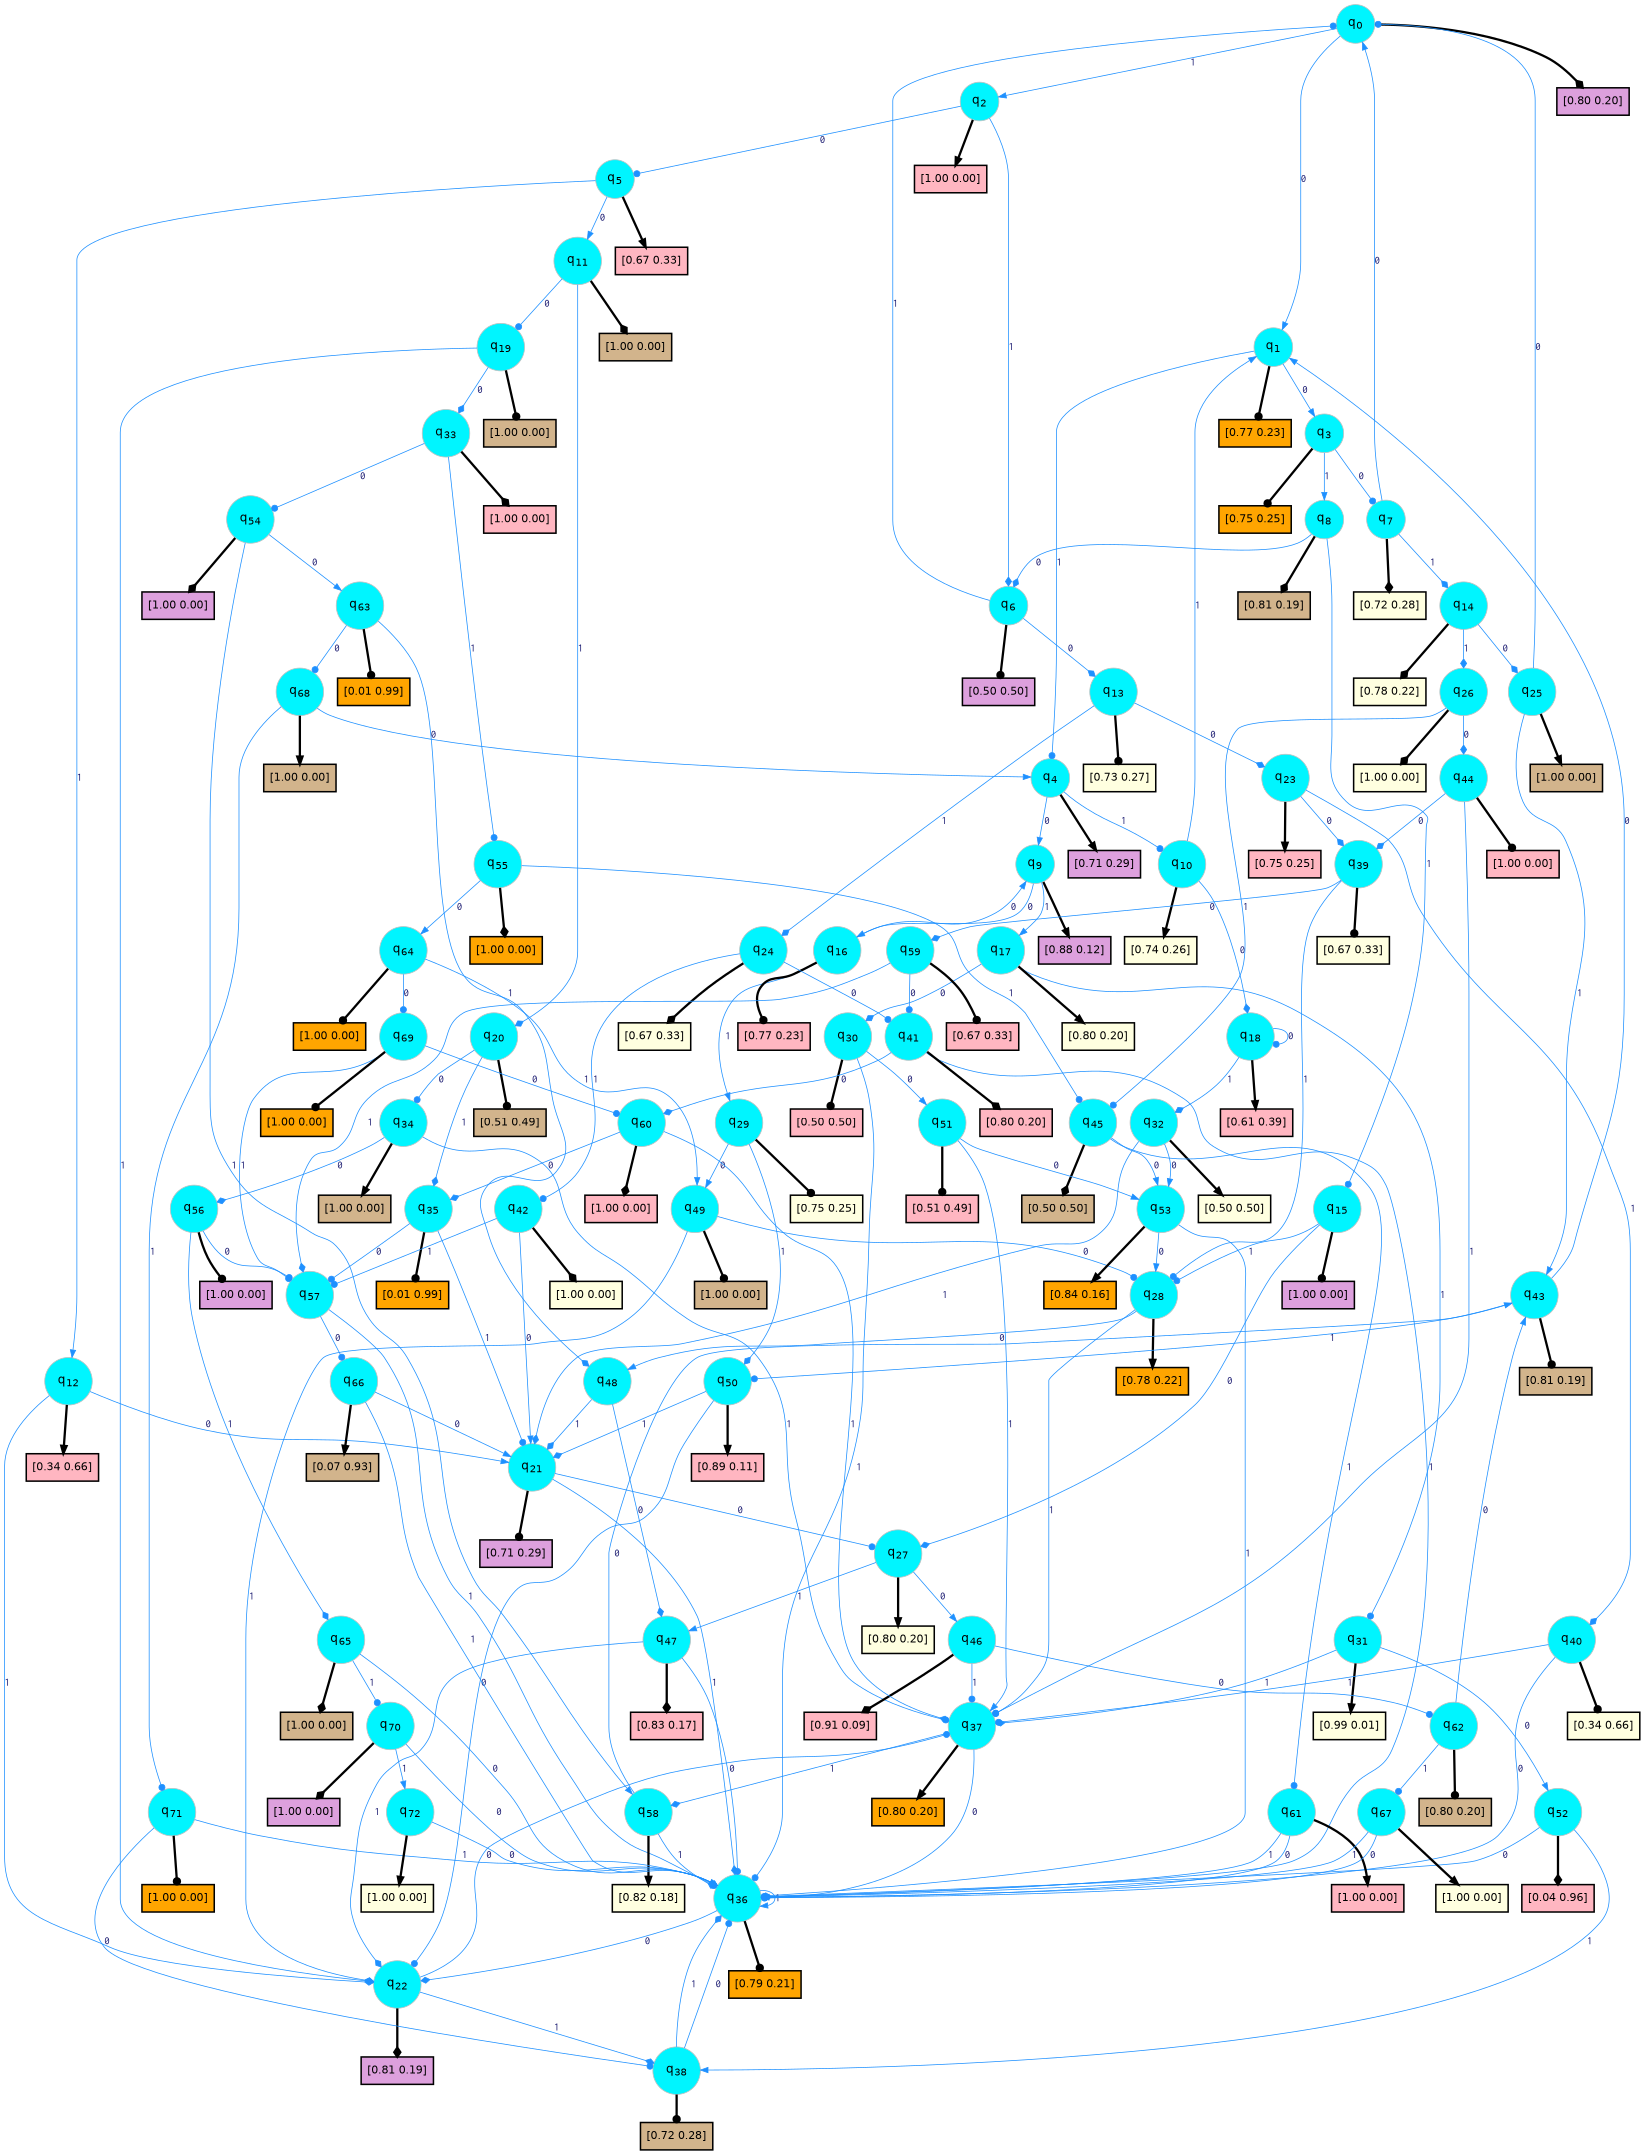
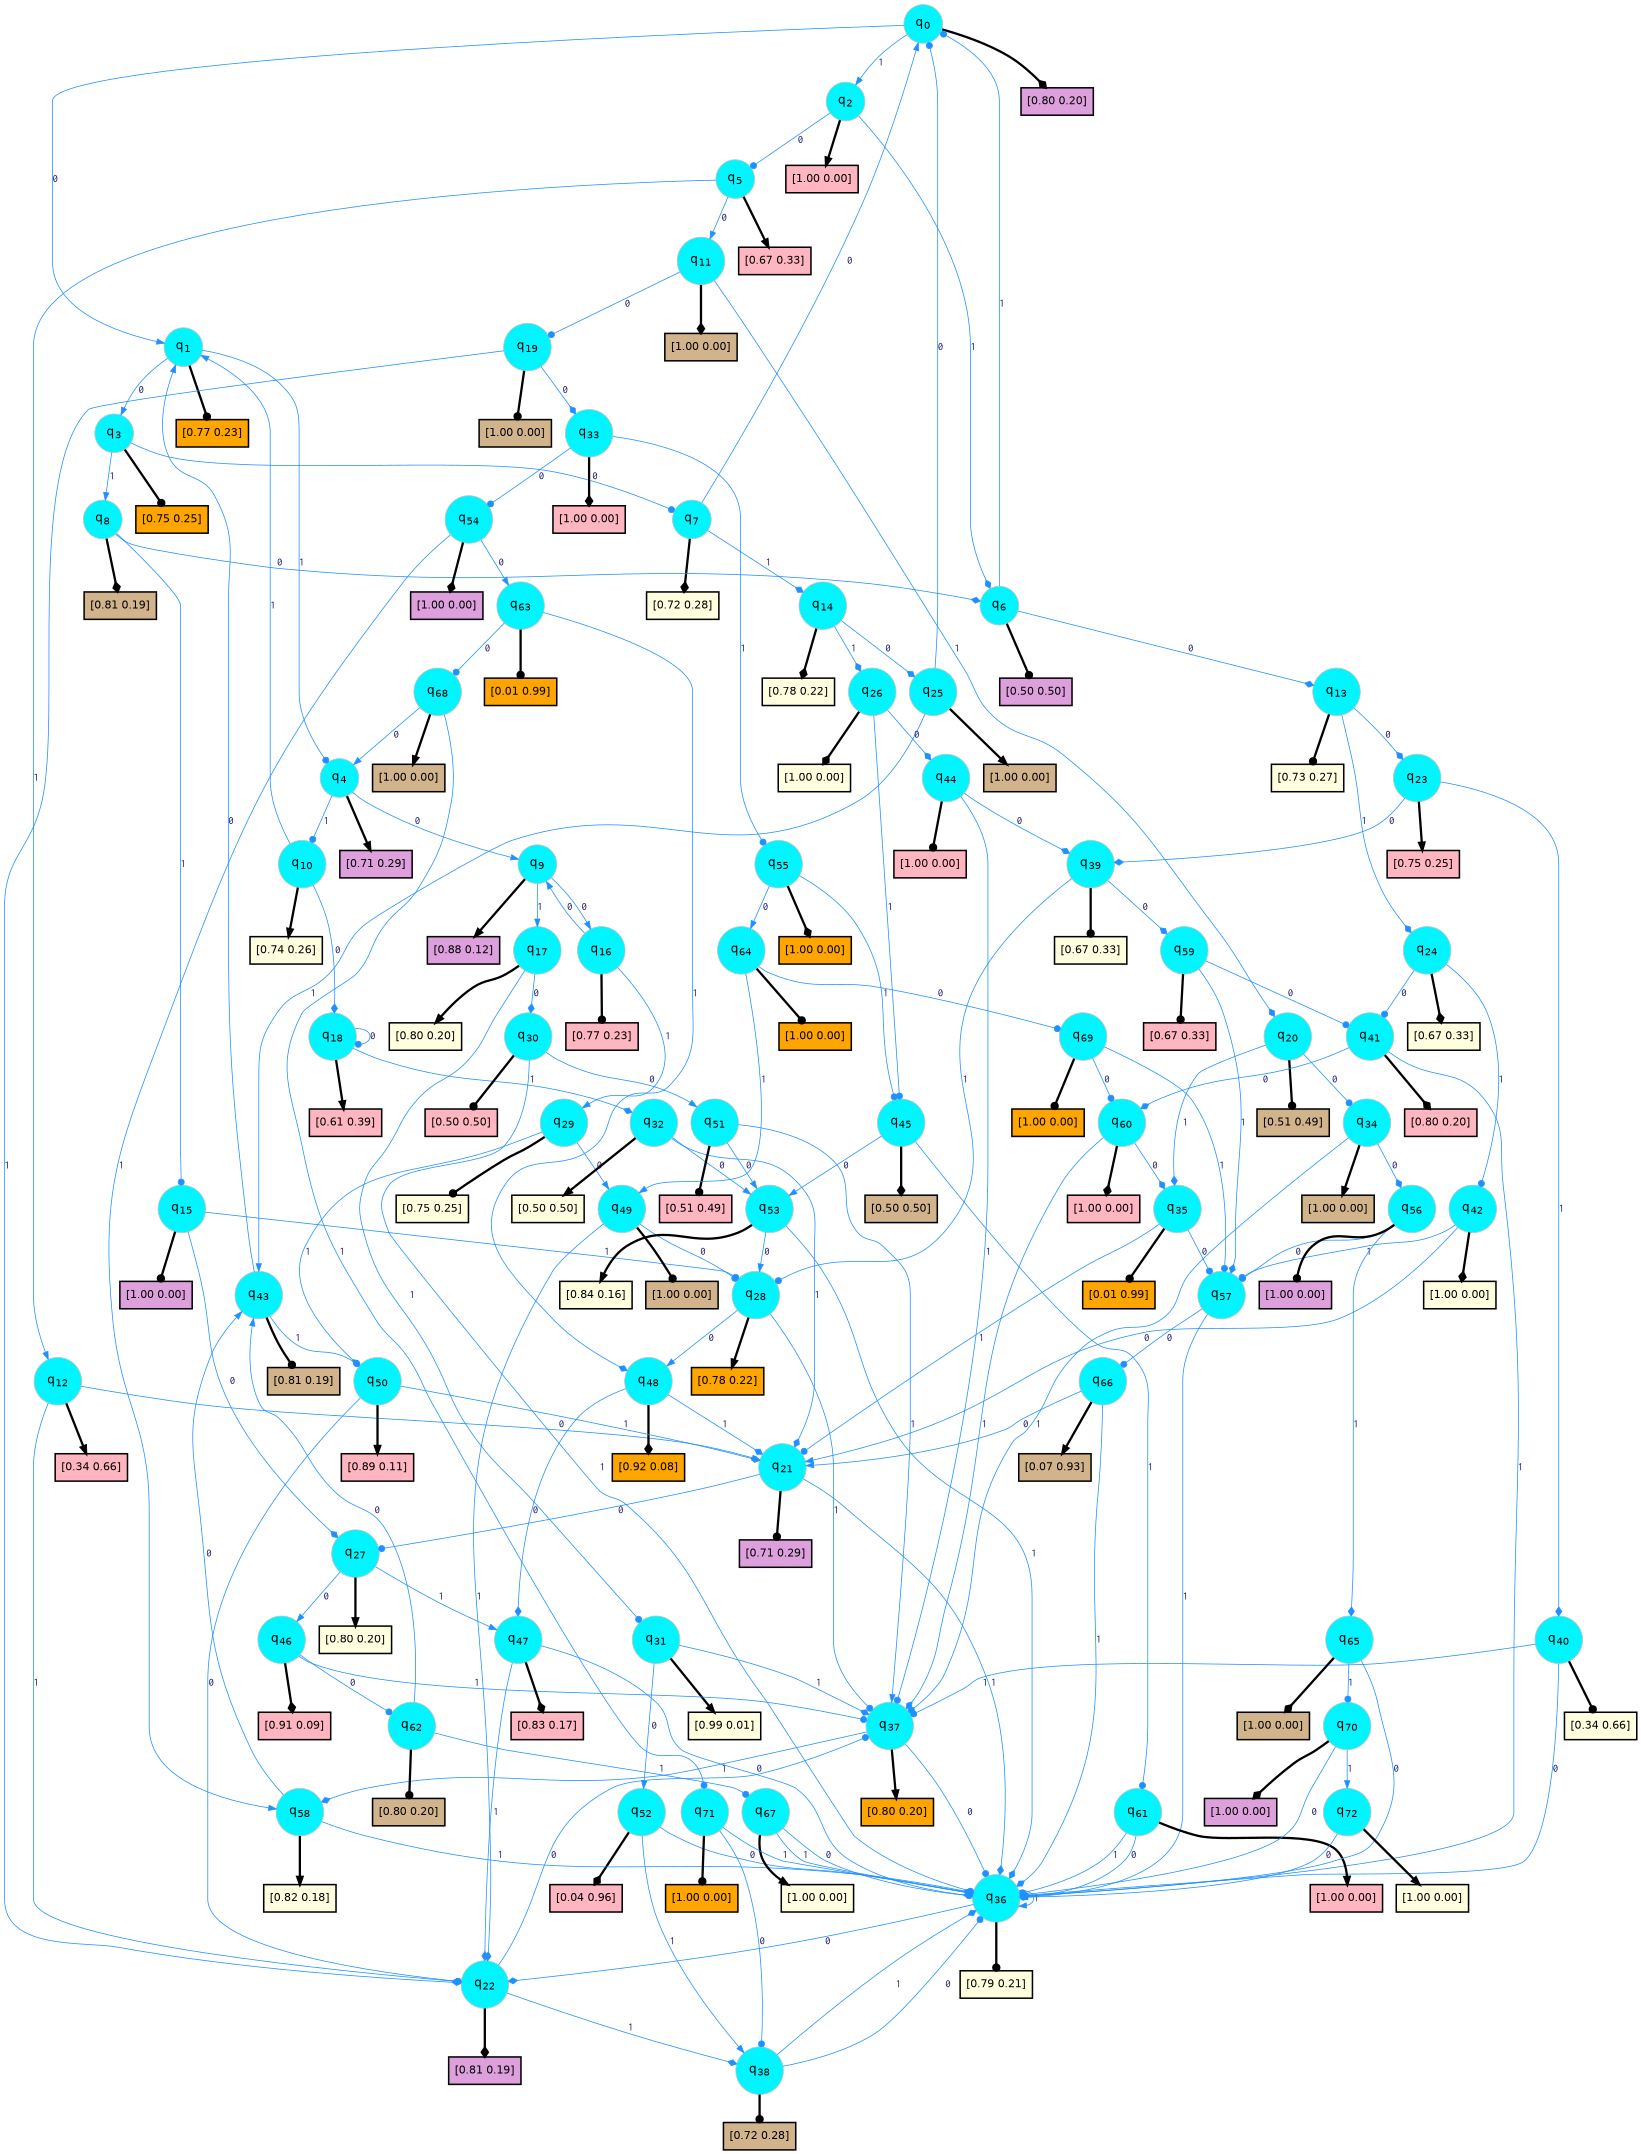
(1080, 1295) -> (596, 1295)
none -> (648, 1467)
(765, 1984) -> (996, 1984)
